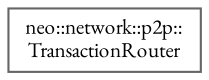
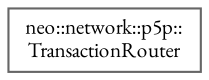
(105, 40) -> (105, 40)
